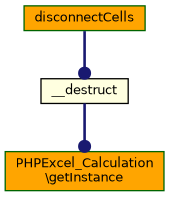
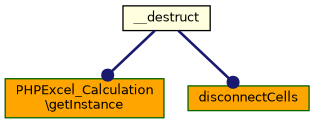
(85, 49) -> (204, 55)
